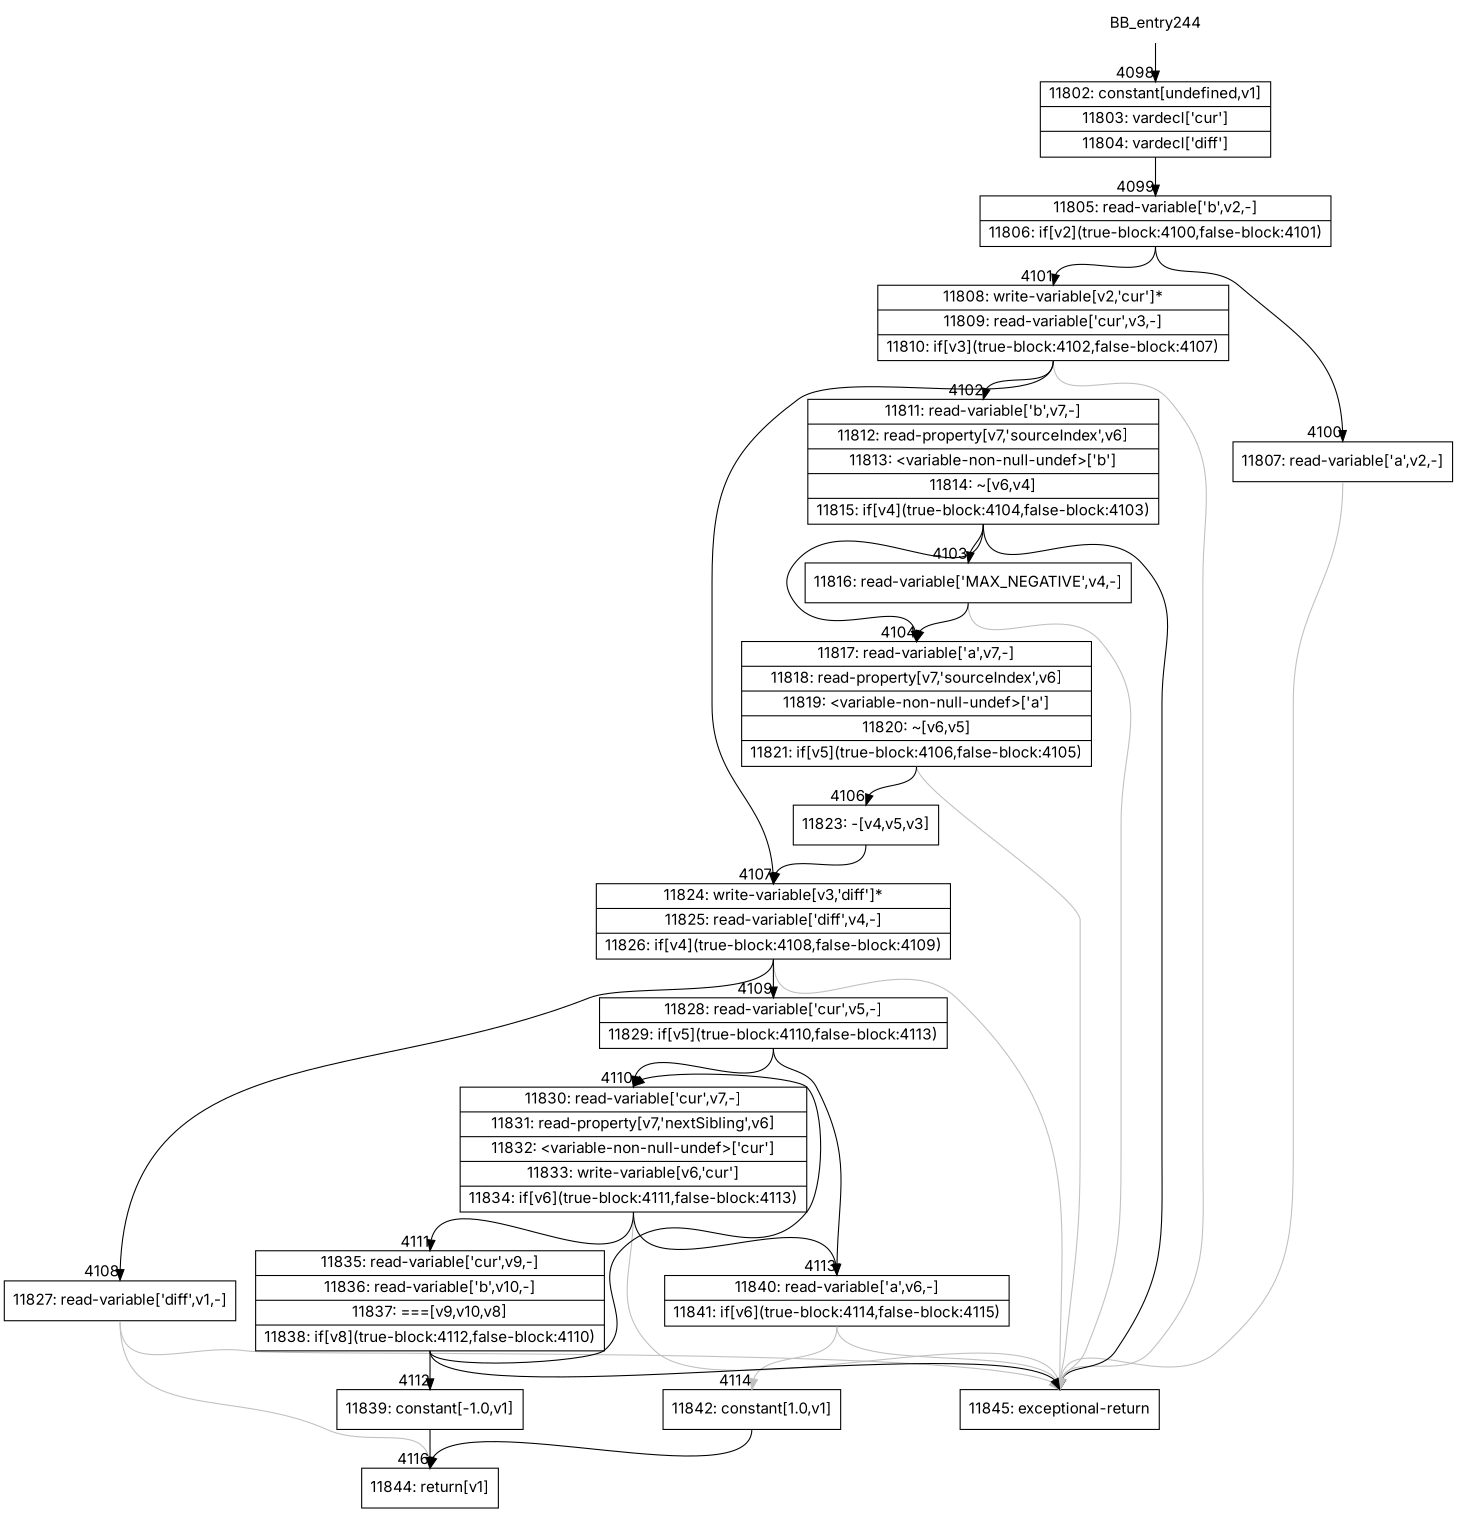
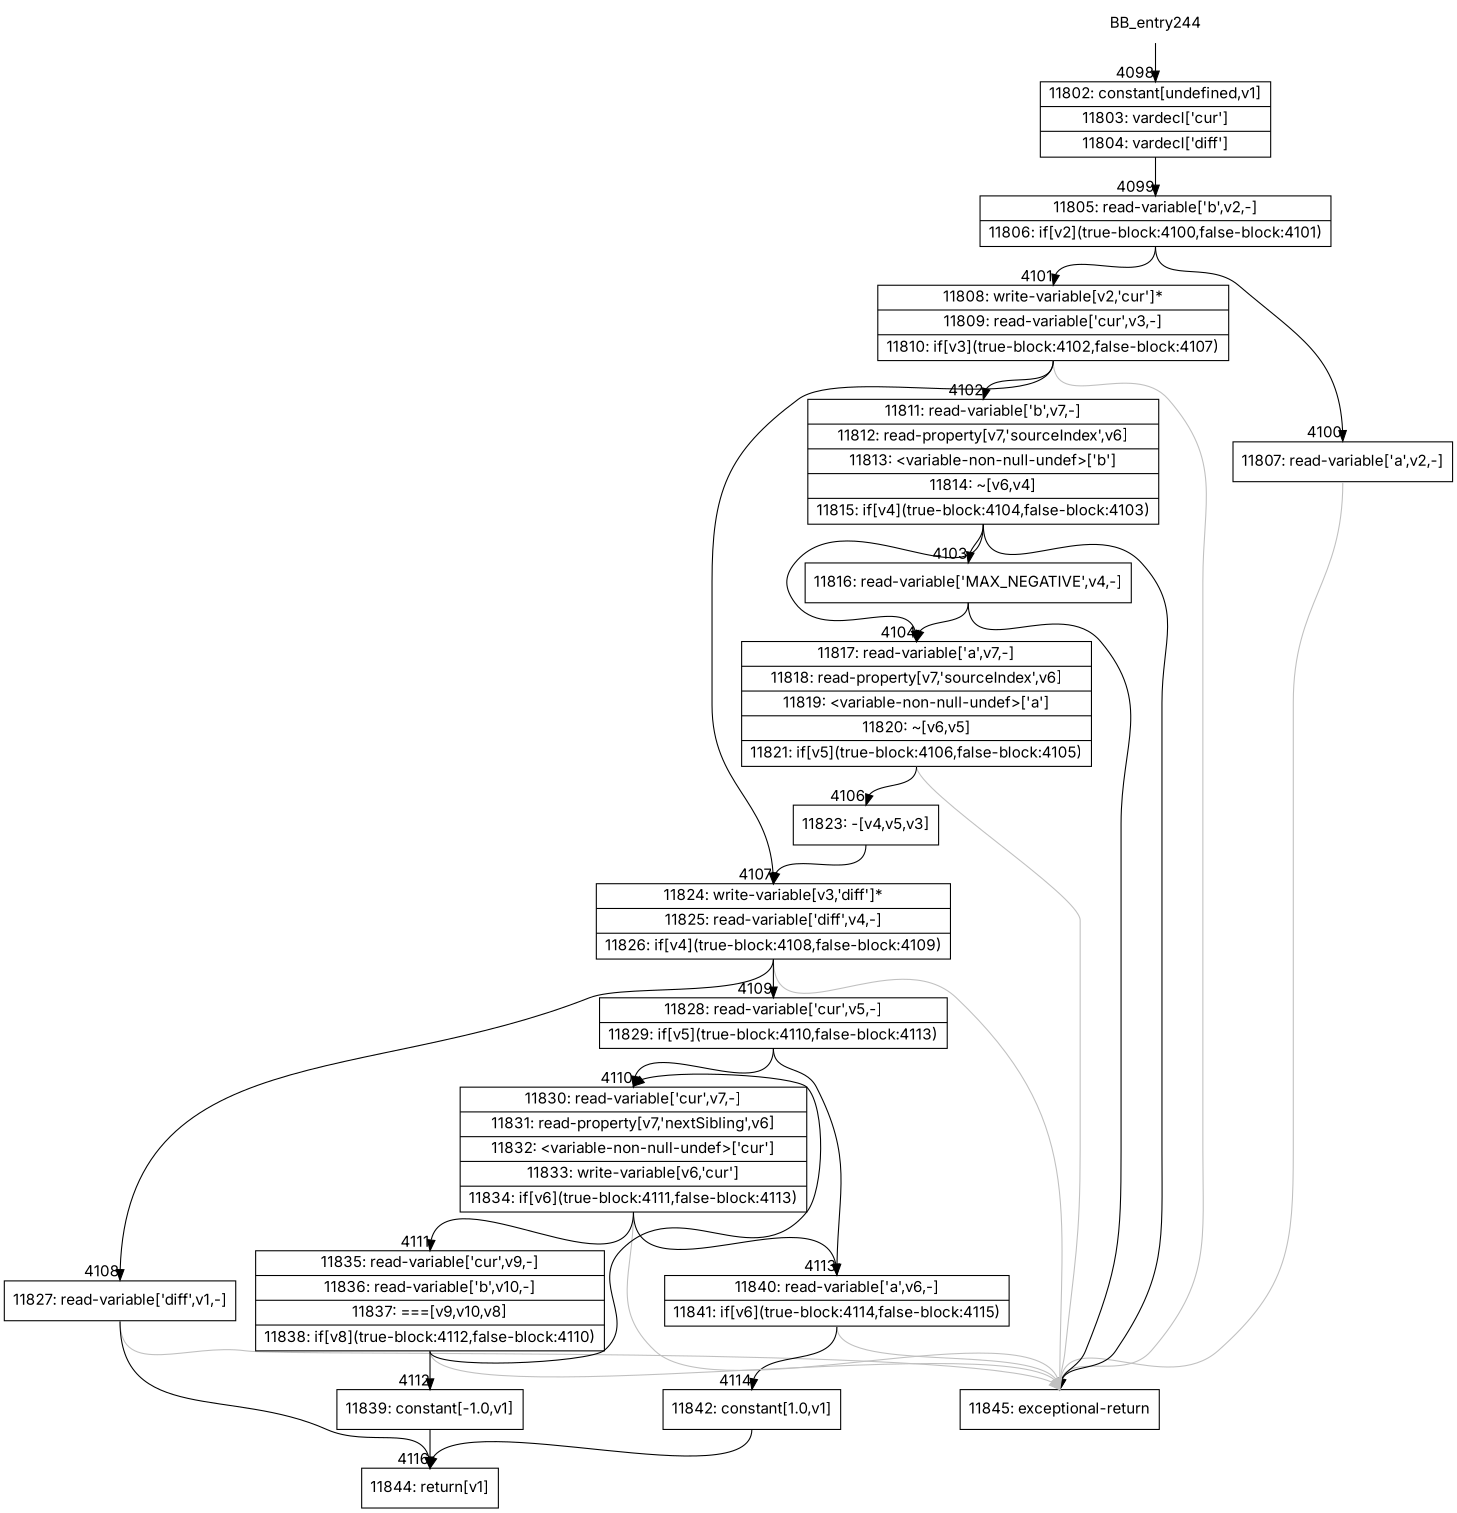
(1121, 936) -> (1121, 936)
(818, 1352) -> (818, 1352)
(677, 1373) -> (677, 1373)
(257, 1410) -> (257, 1410)
